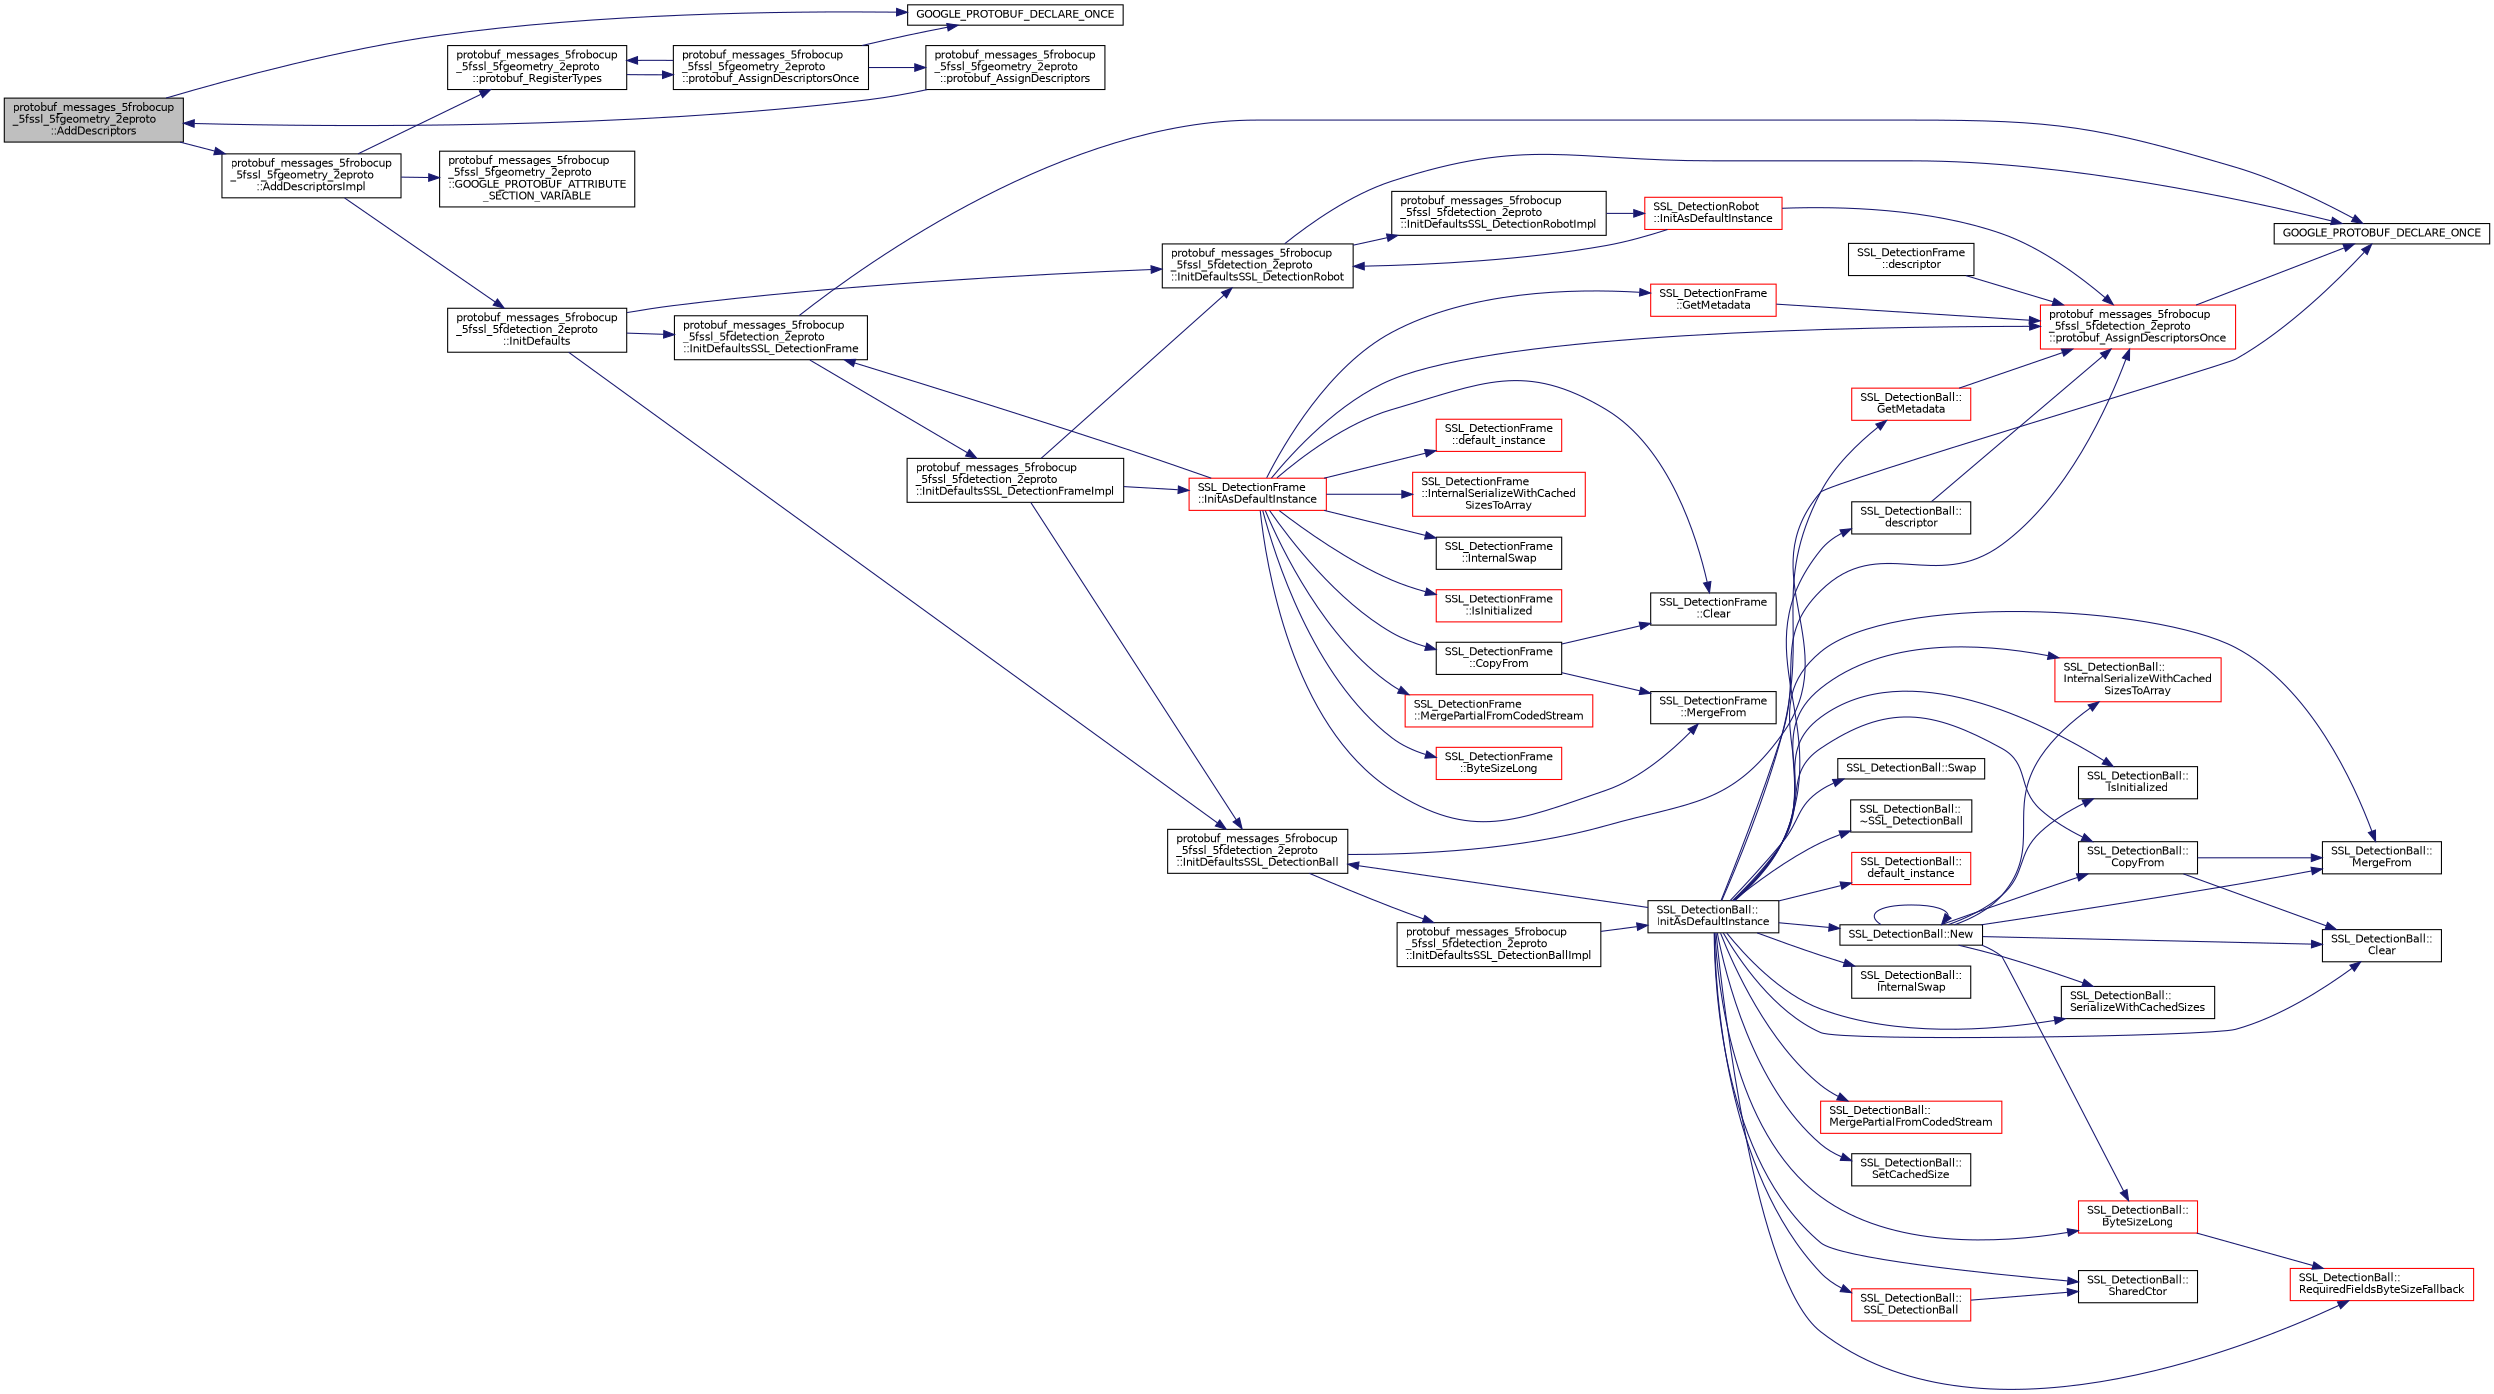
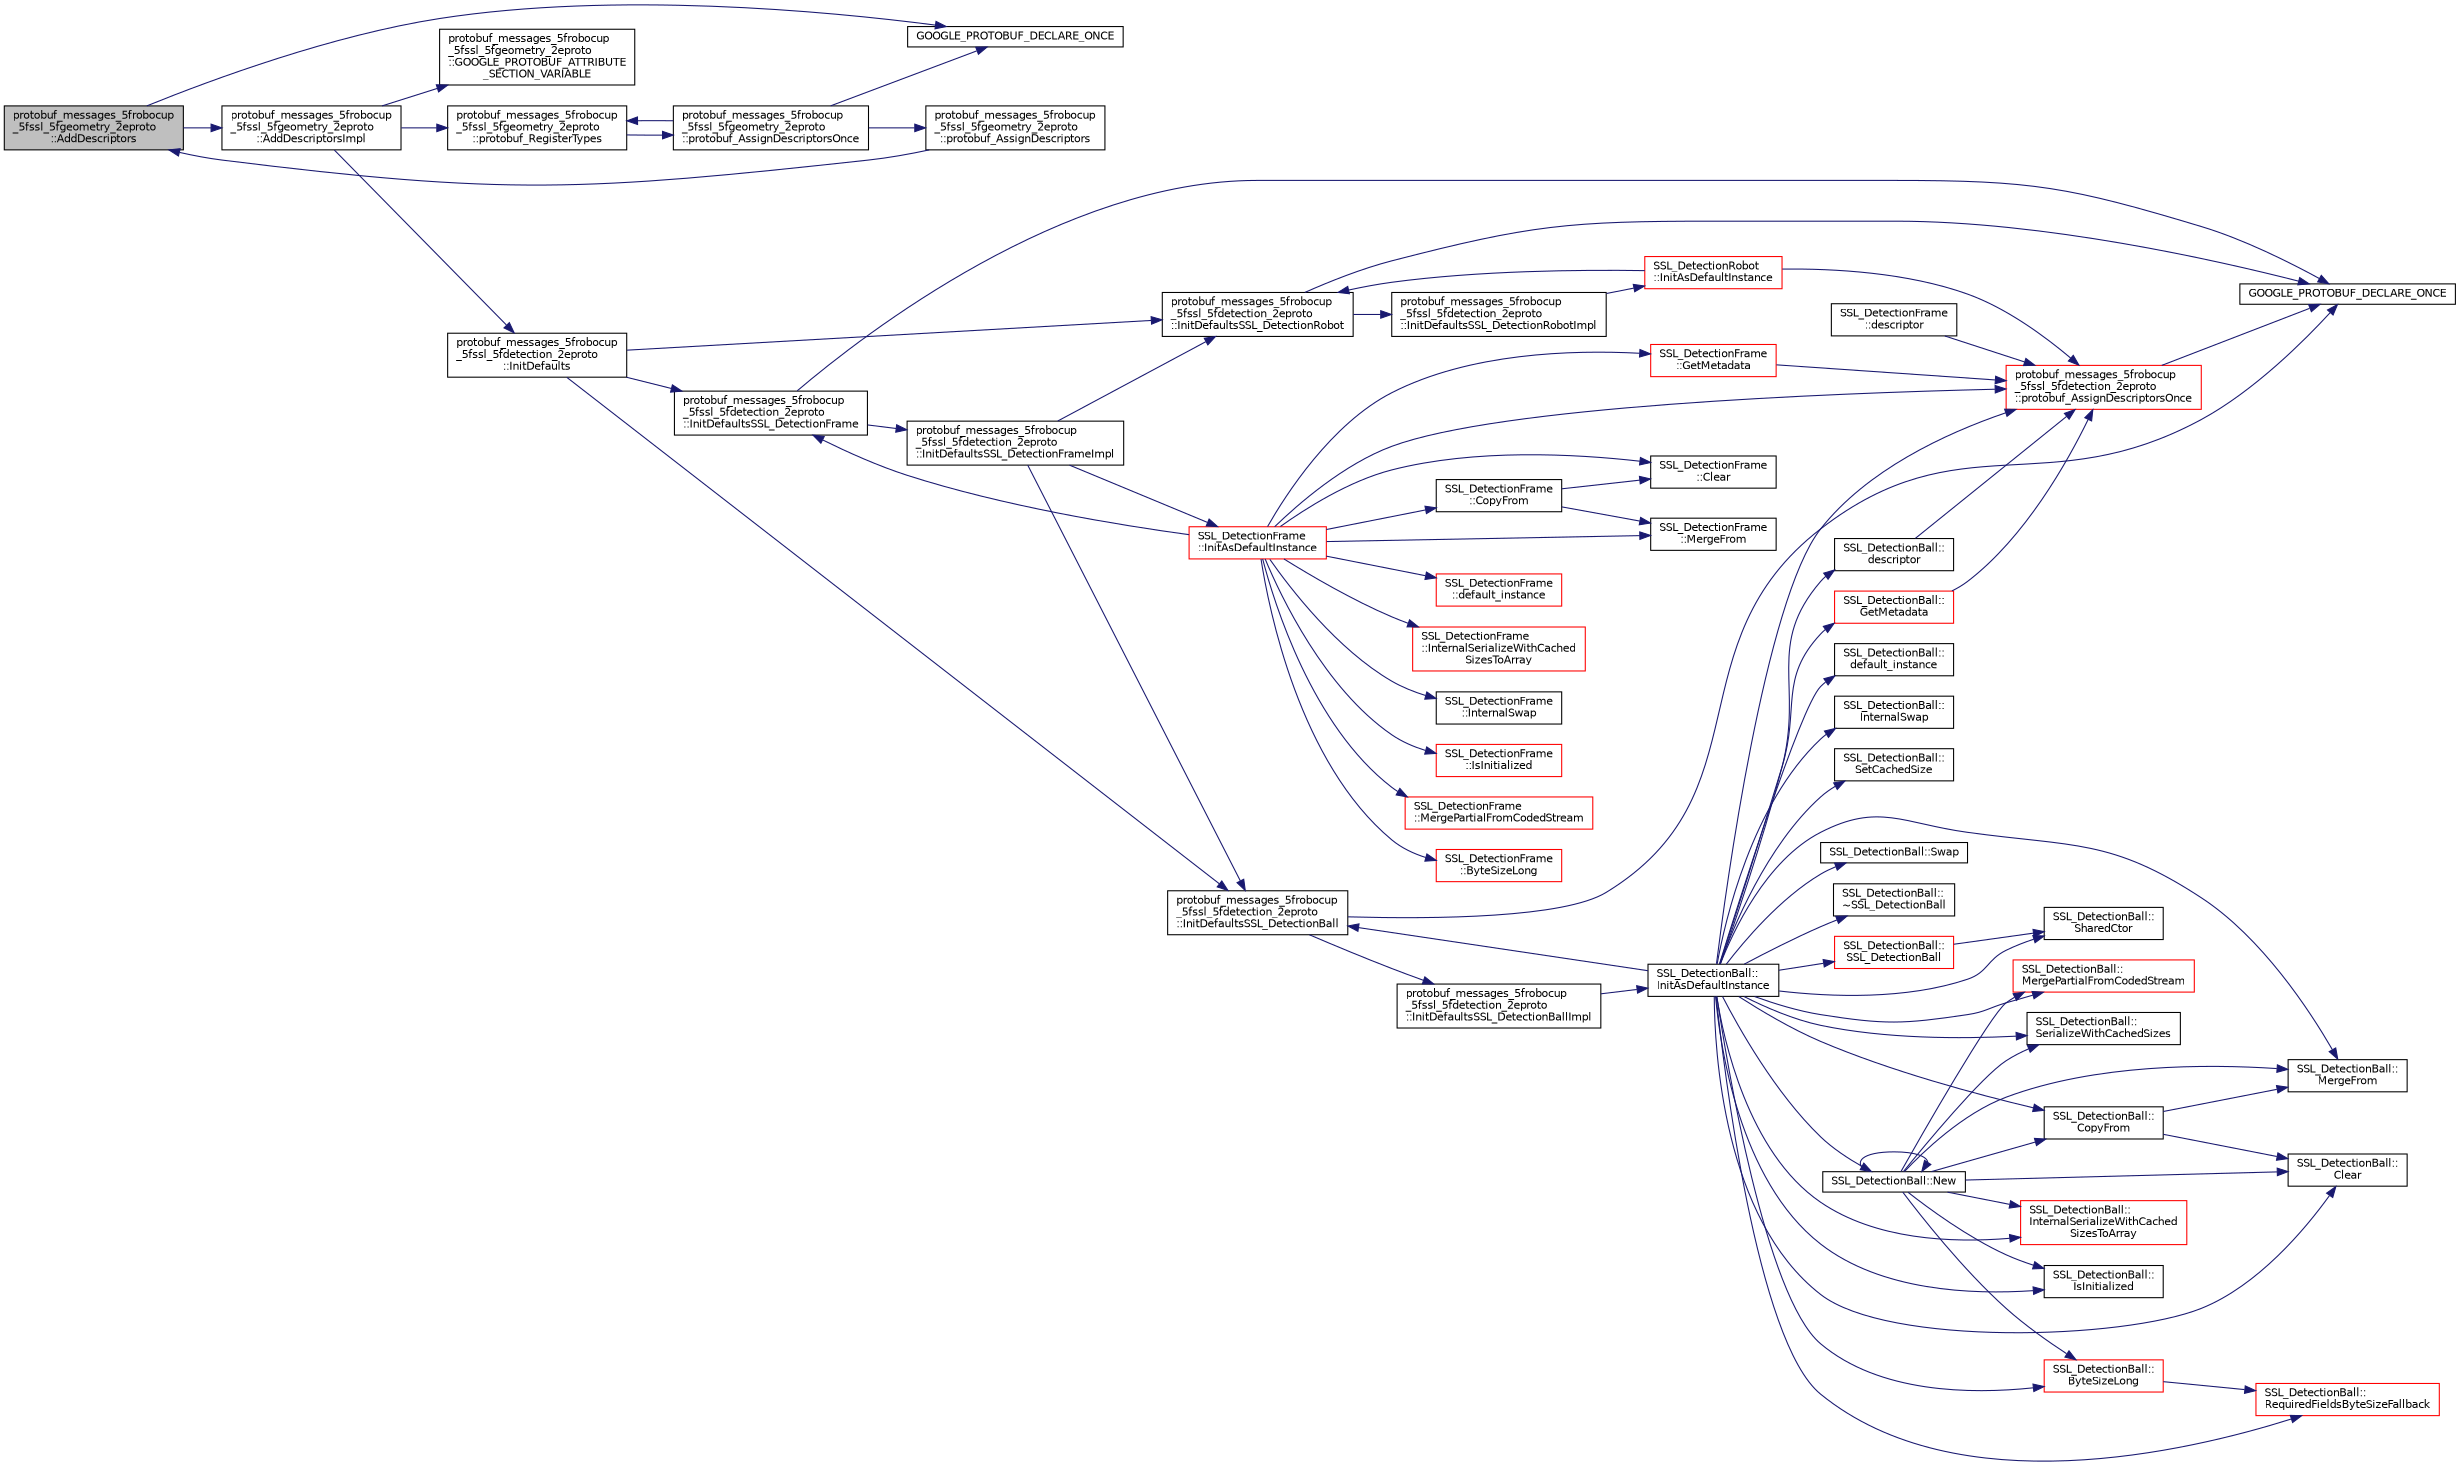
(1911, 869) -> (1894, 660)
none -> (1956, 1077)
